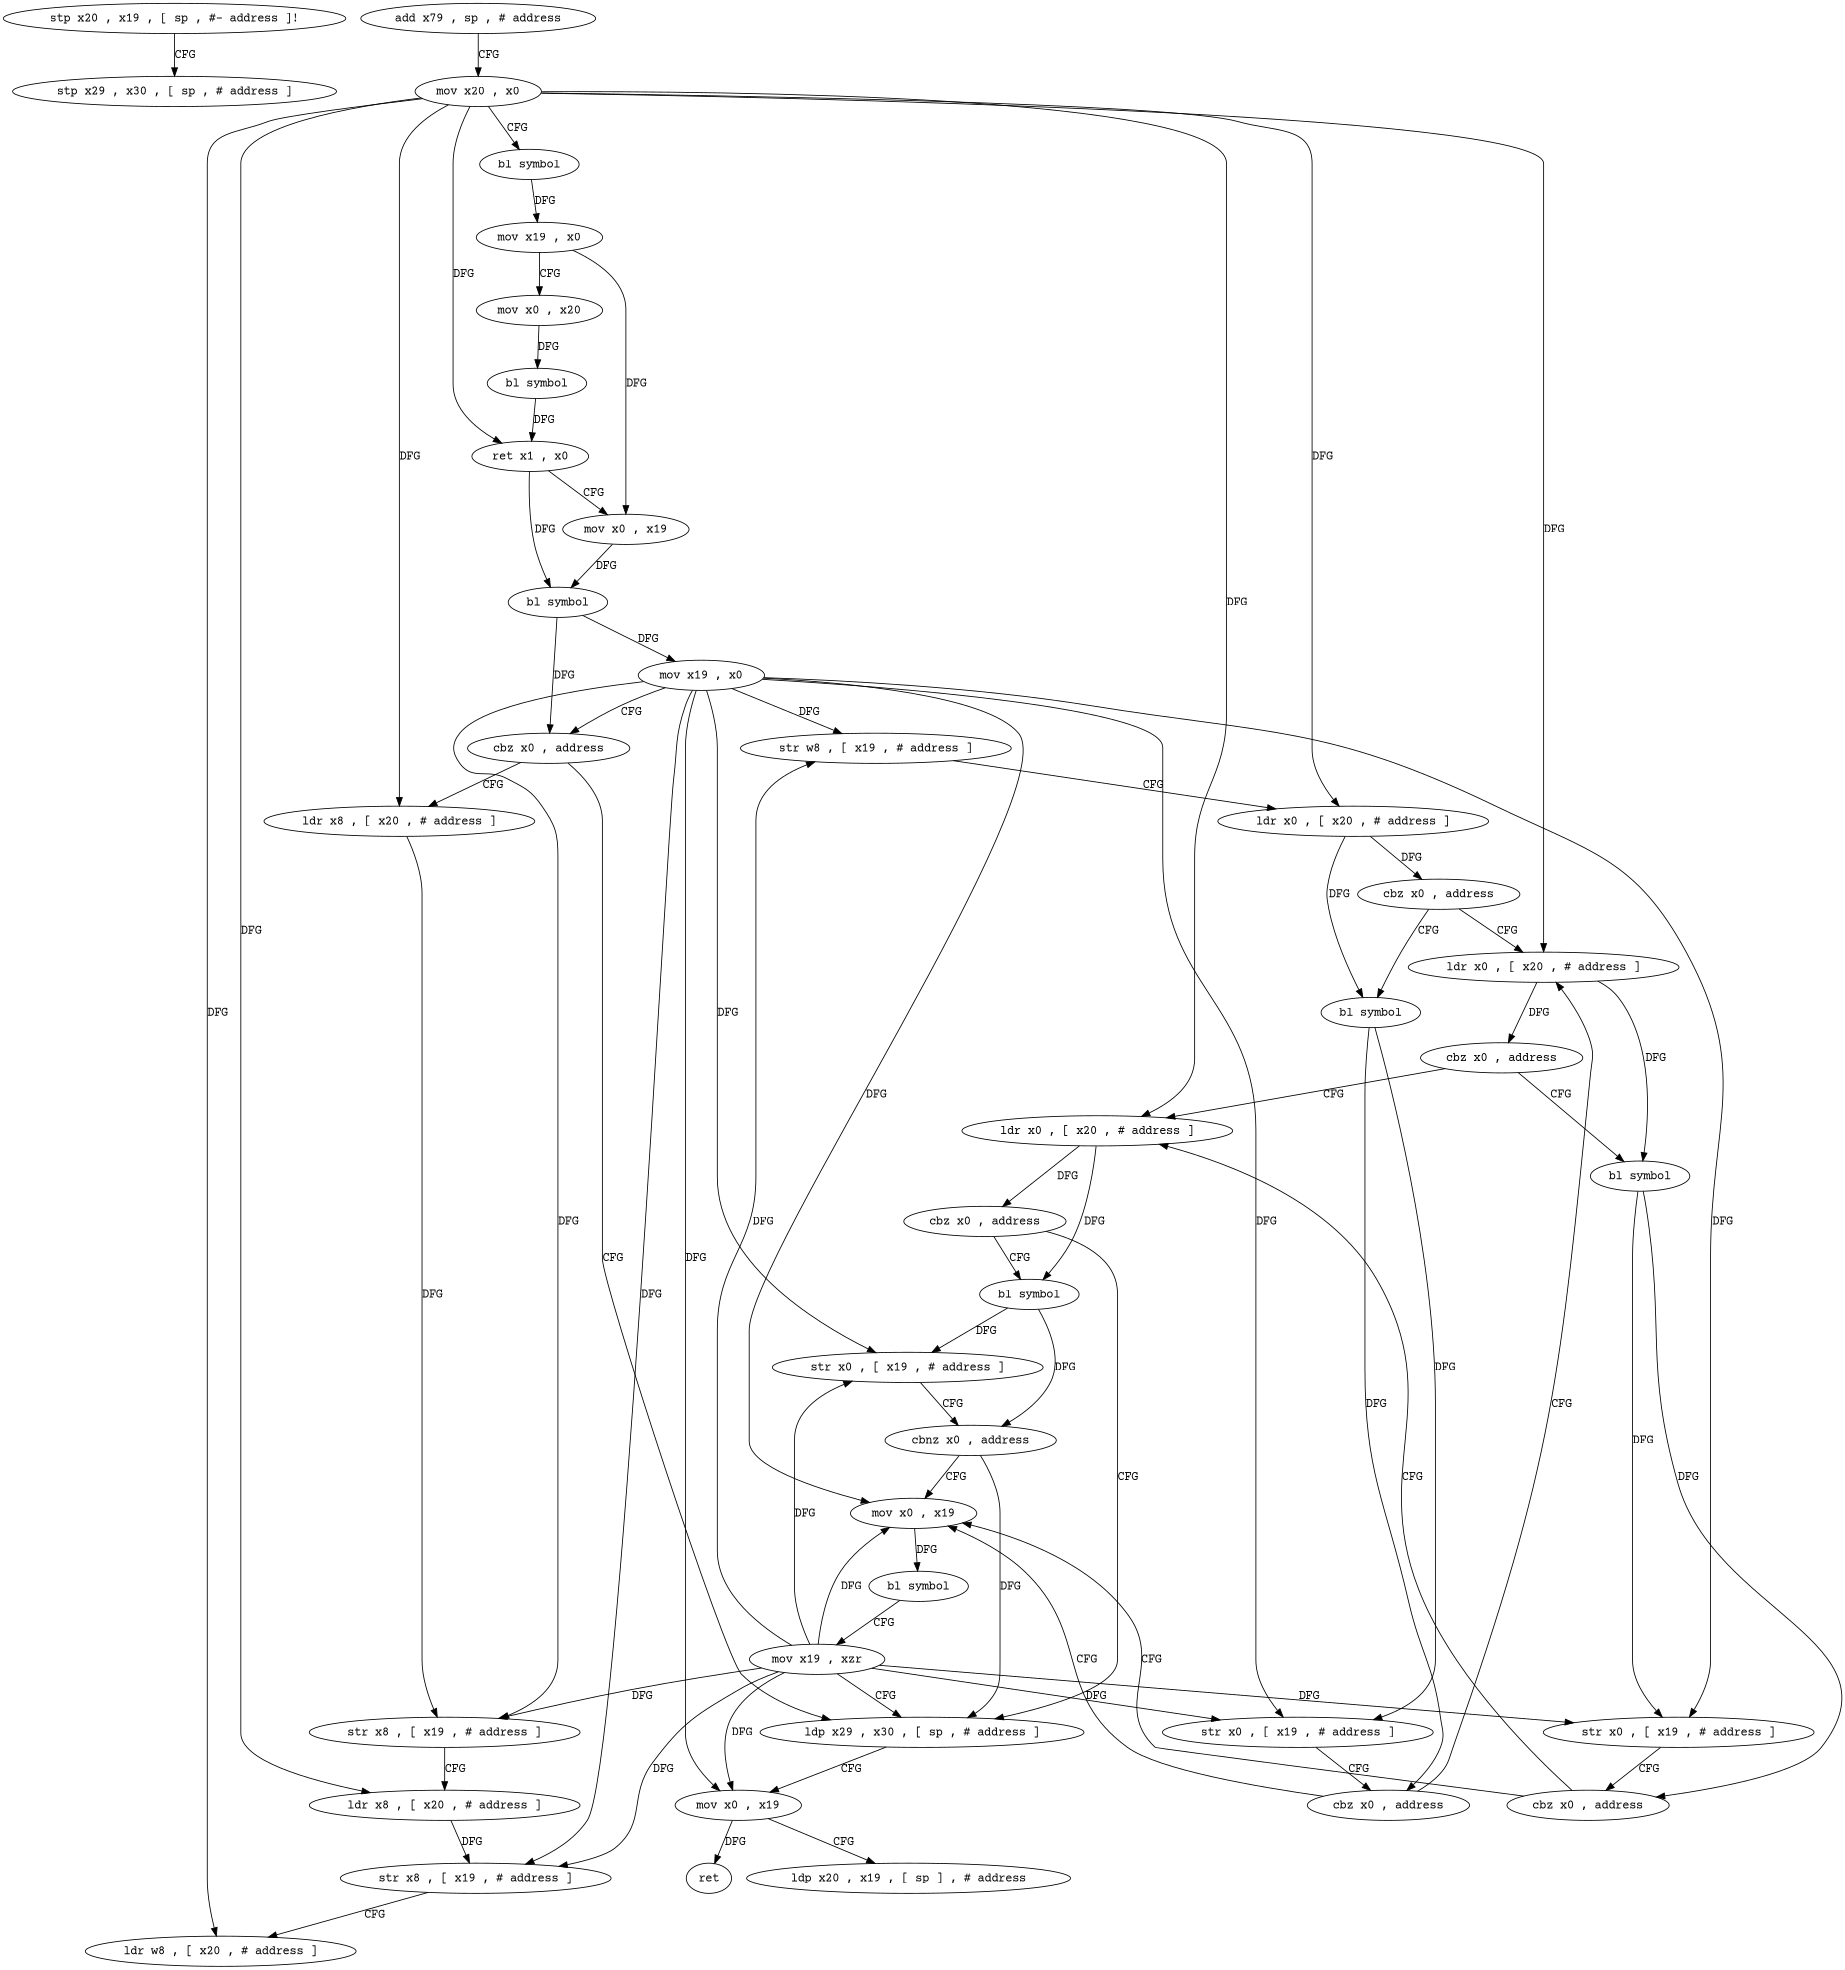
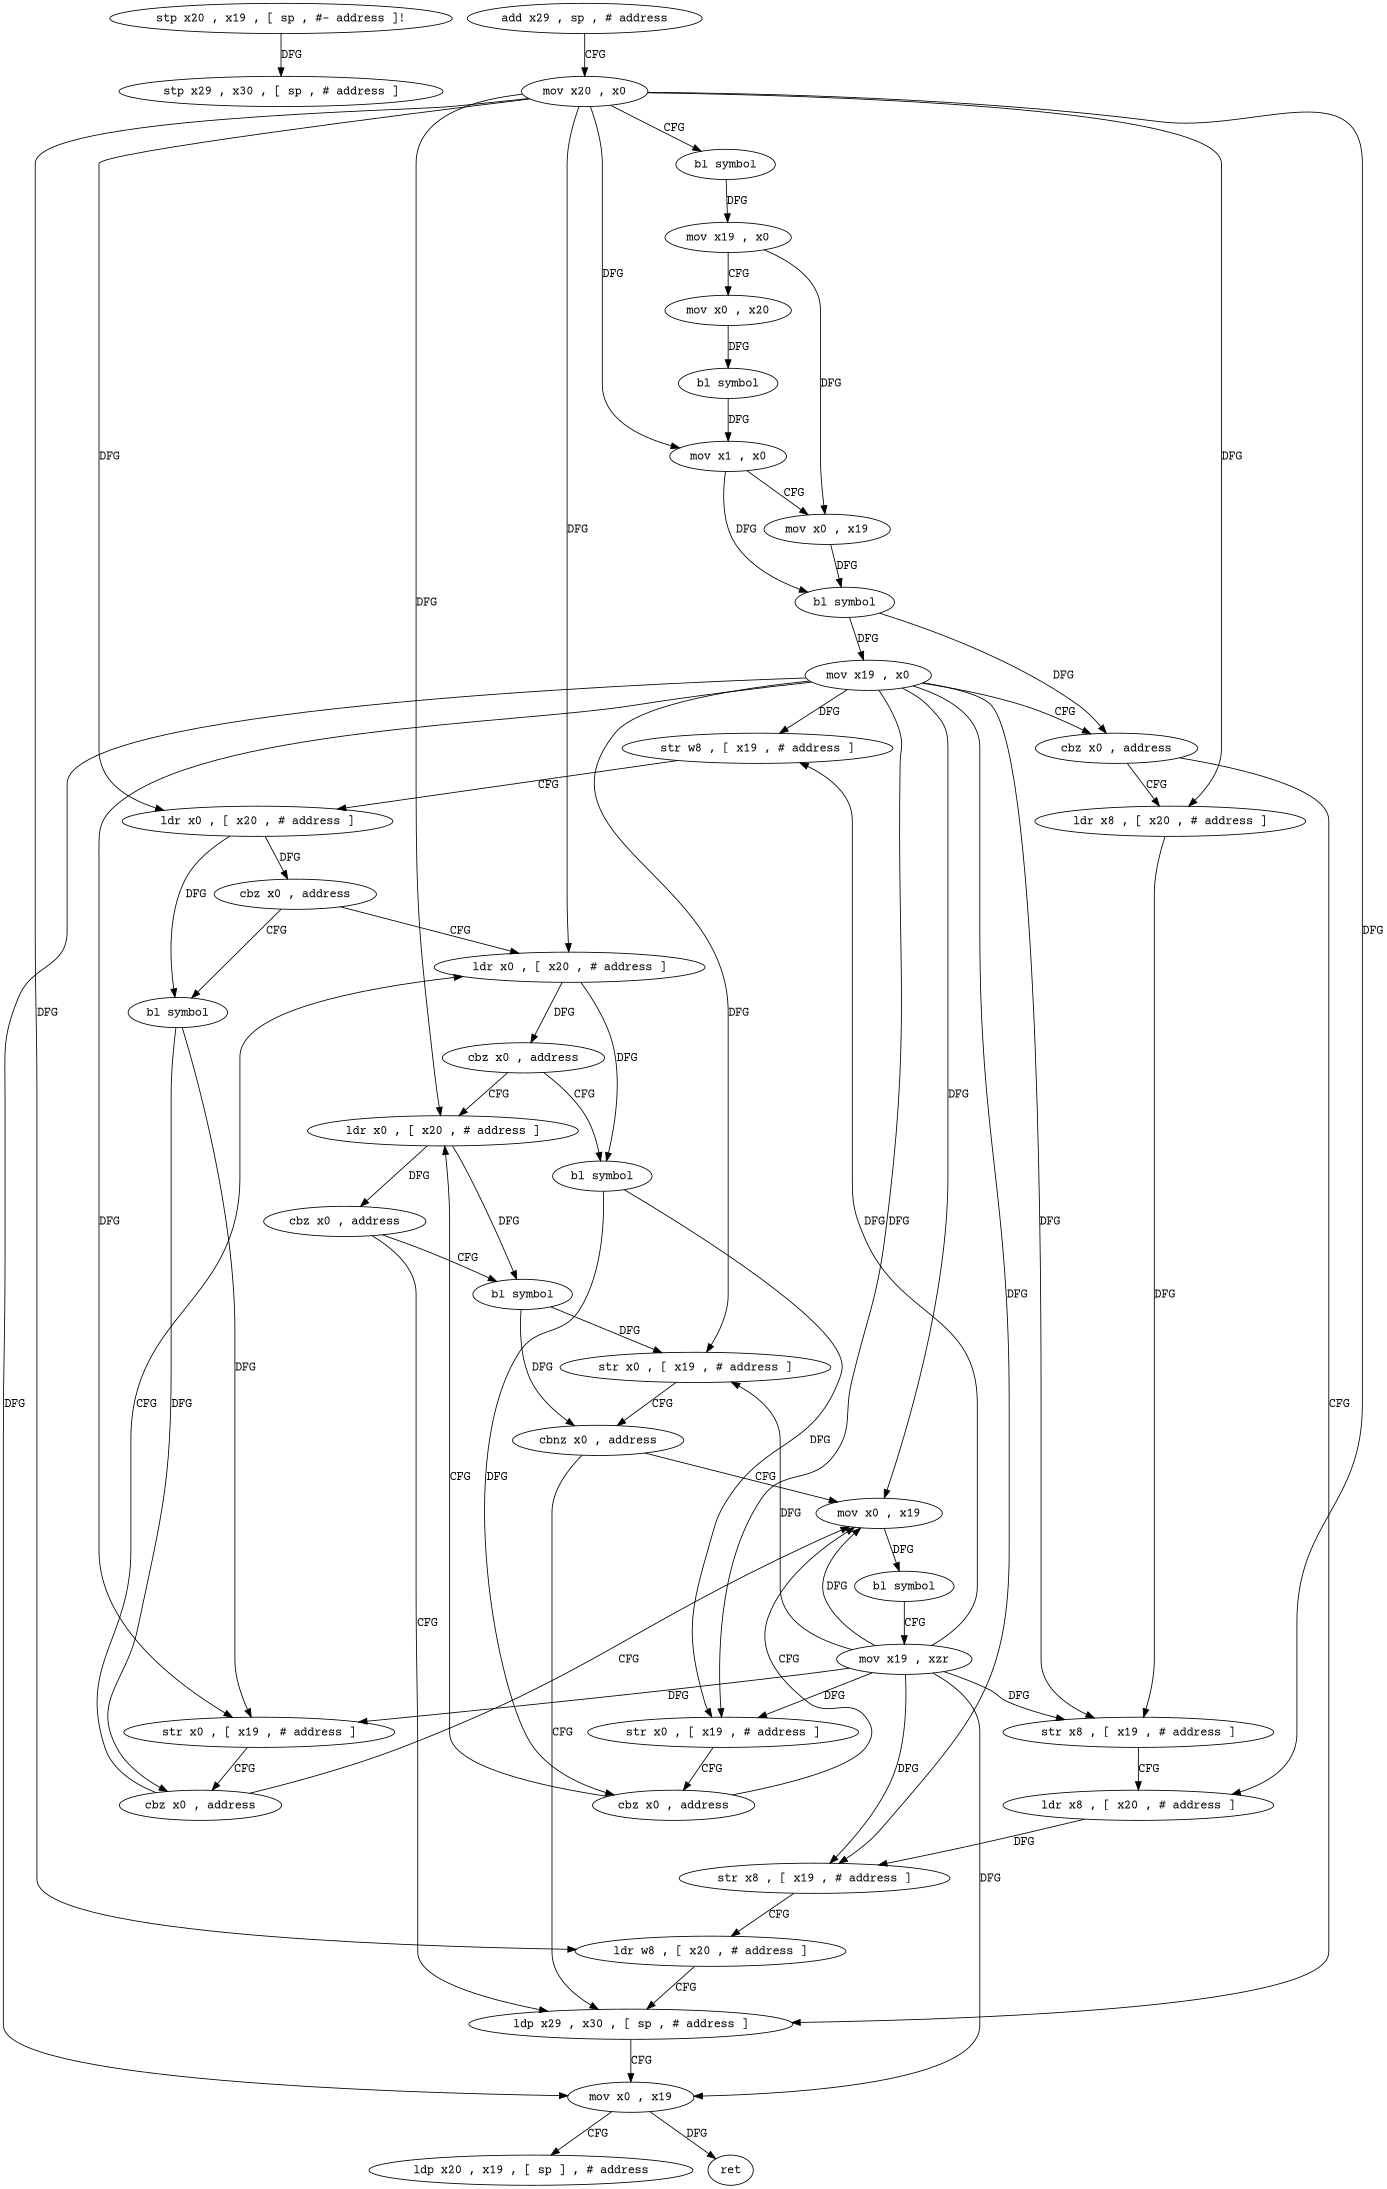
(478, 18) -> (585, 18)
(185, 55) -> (292, 55)
(530, 456) -> (728, 456)
(1011, 1586) -> (562, 1732)
(866, 1693) -> (674, 1985)
